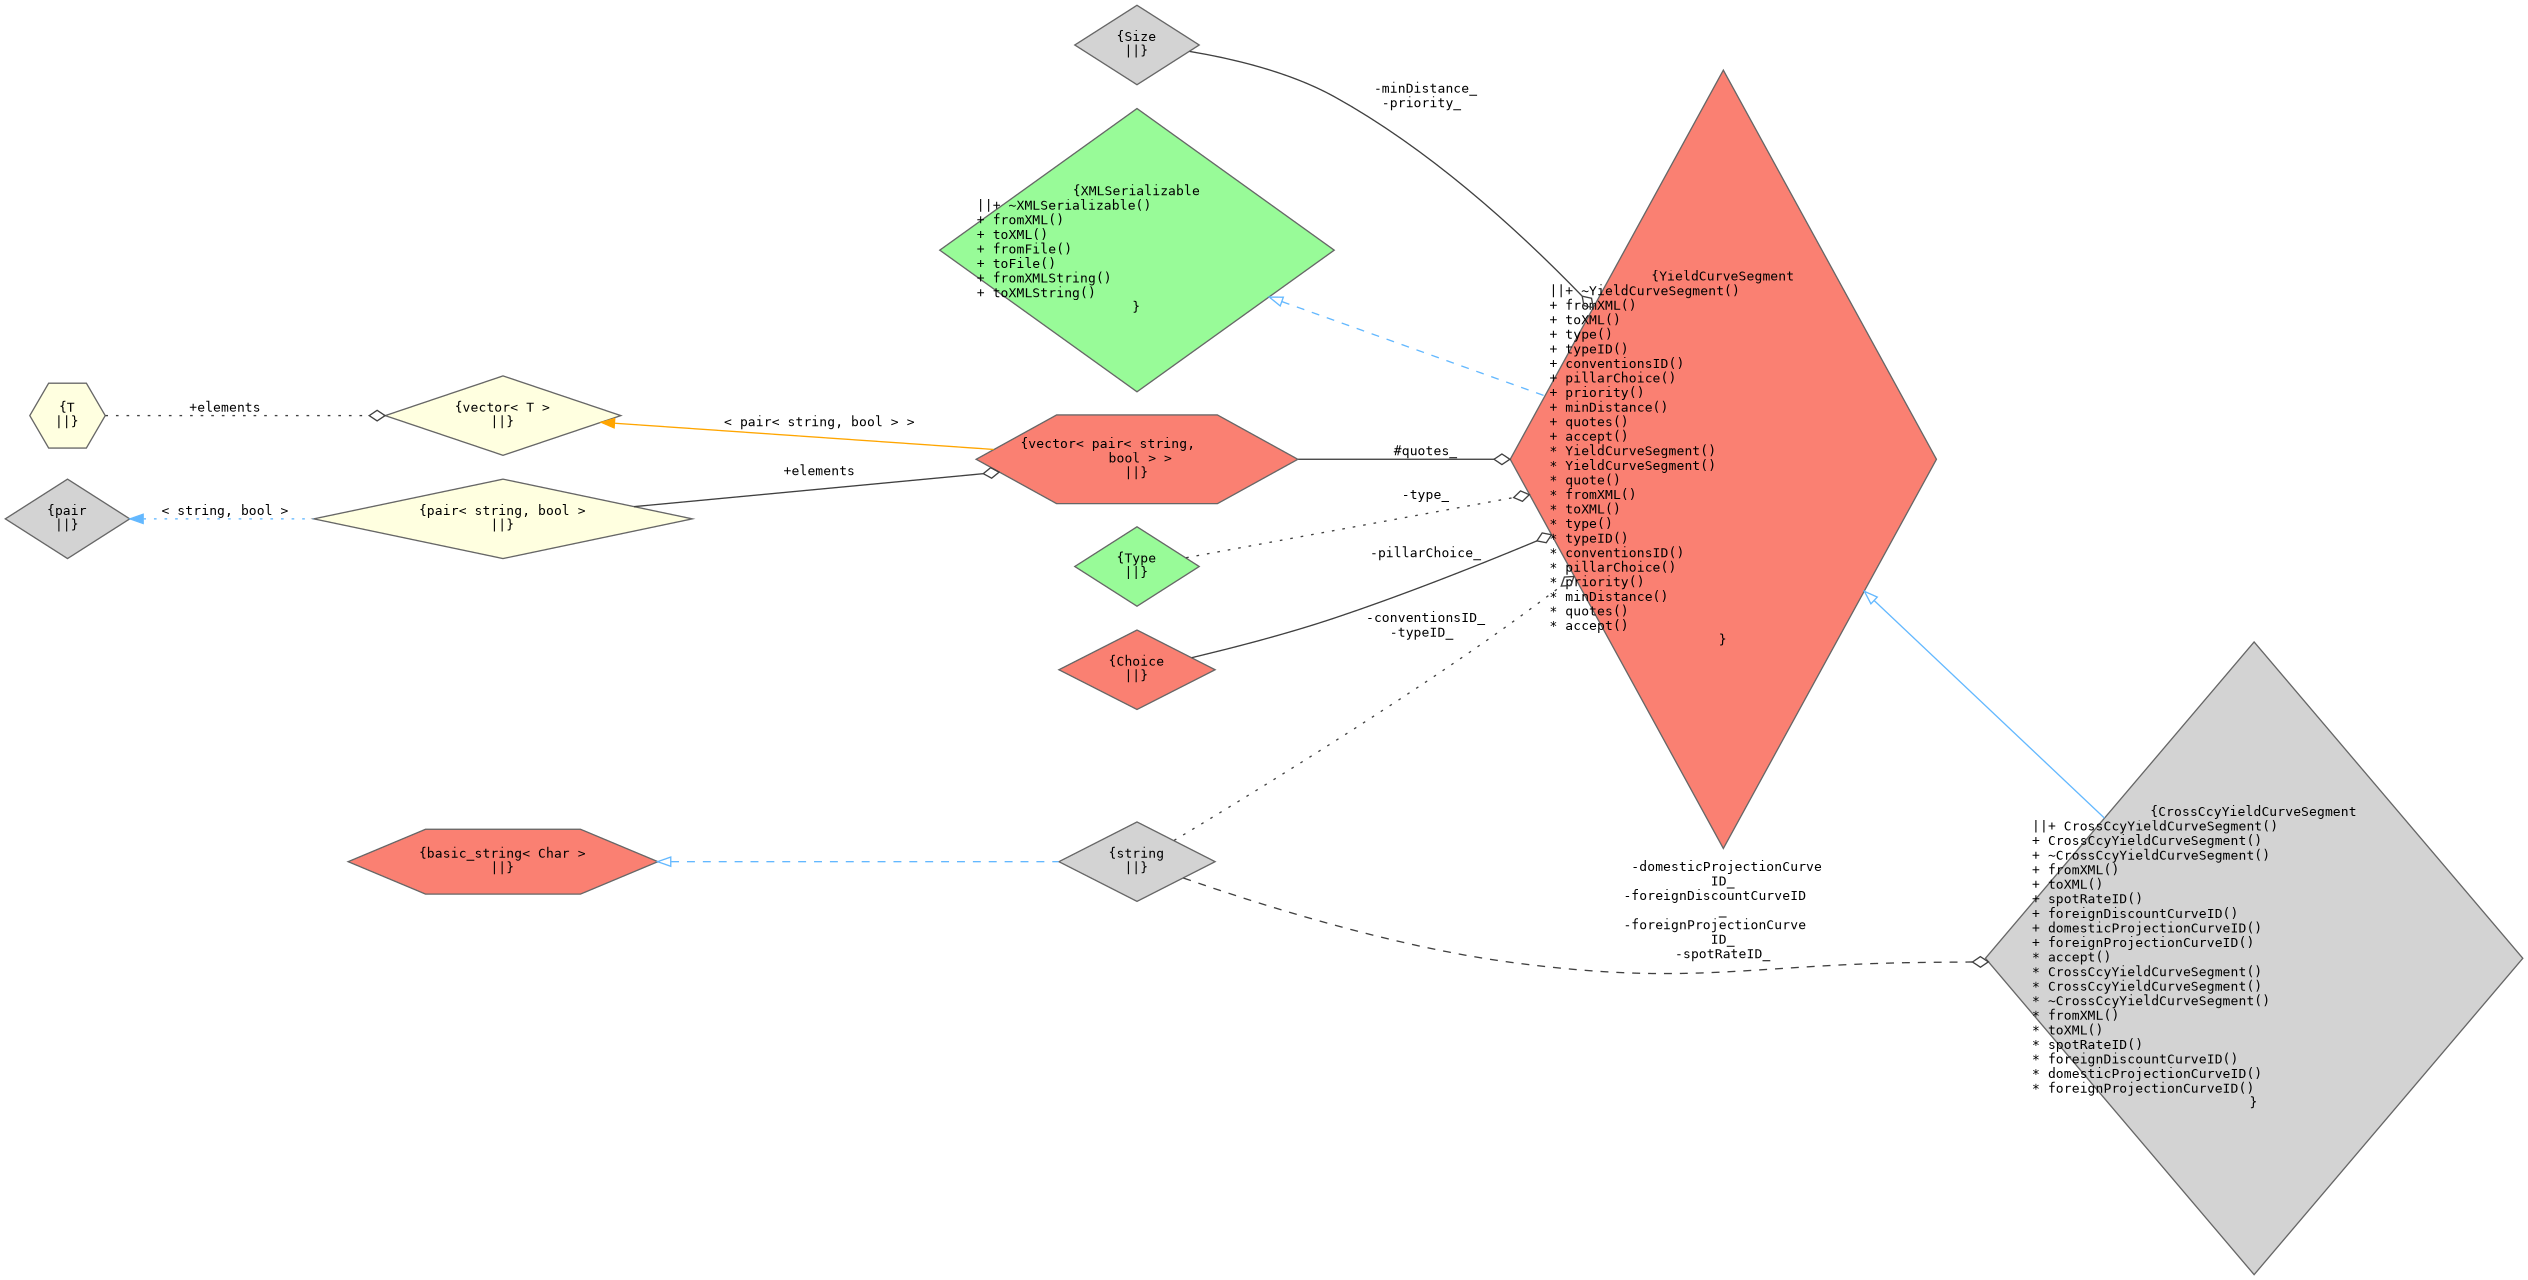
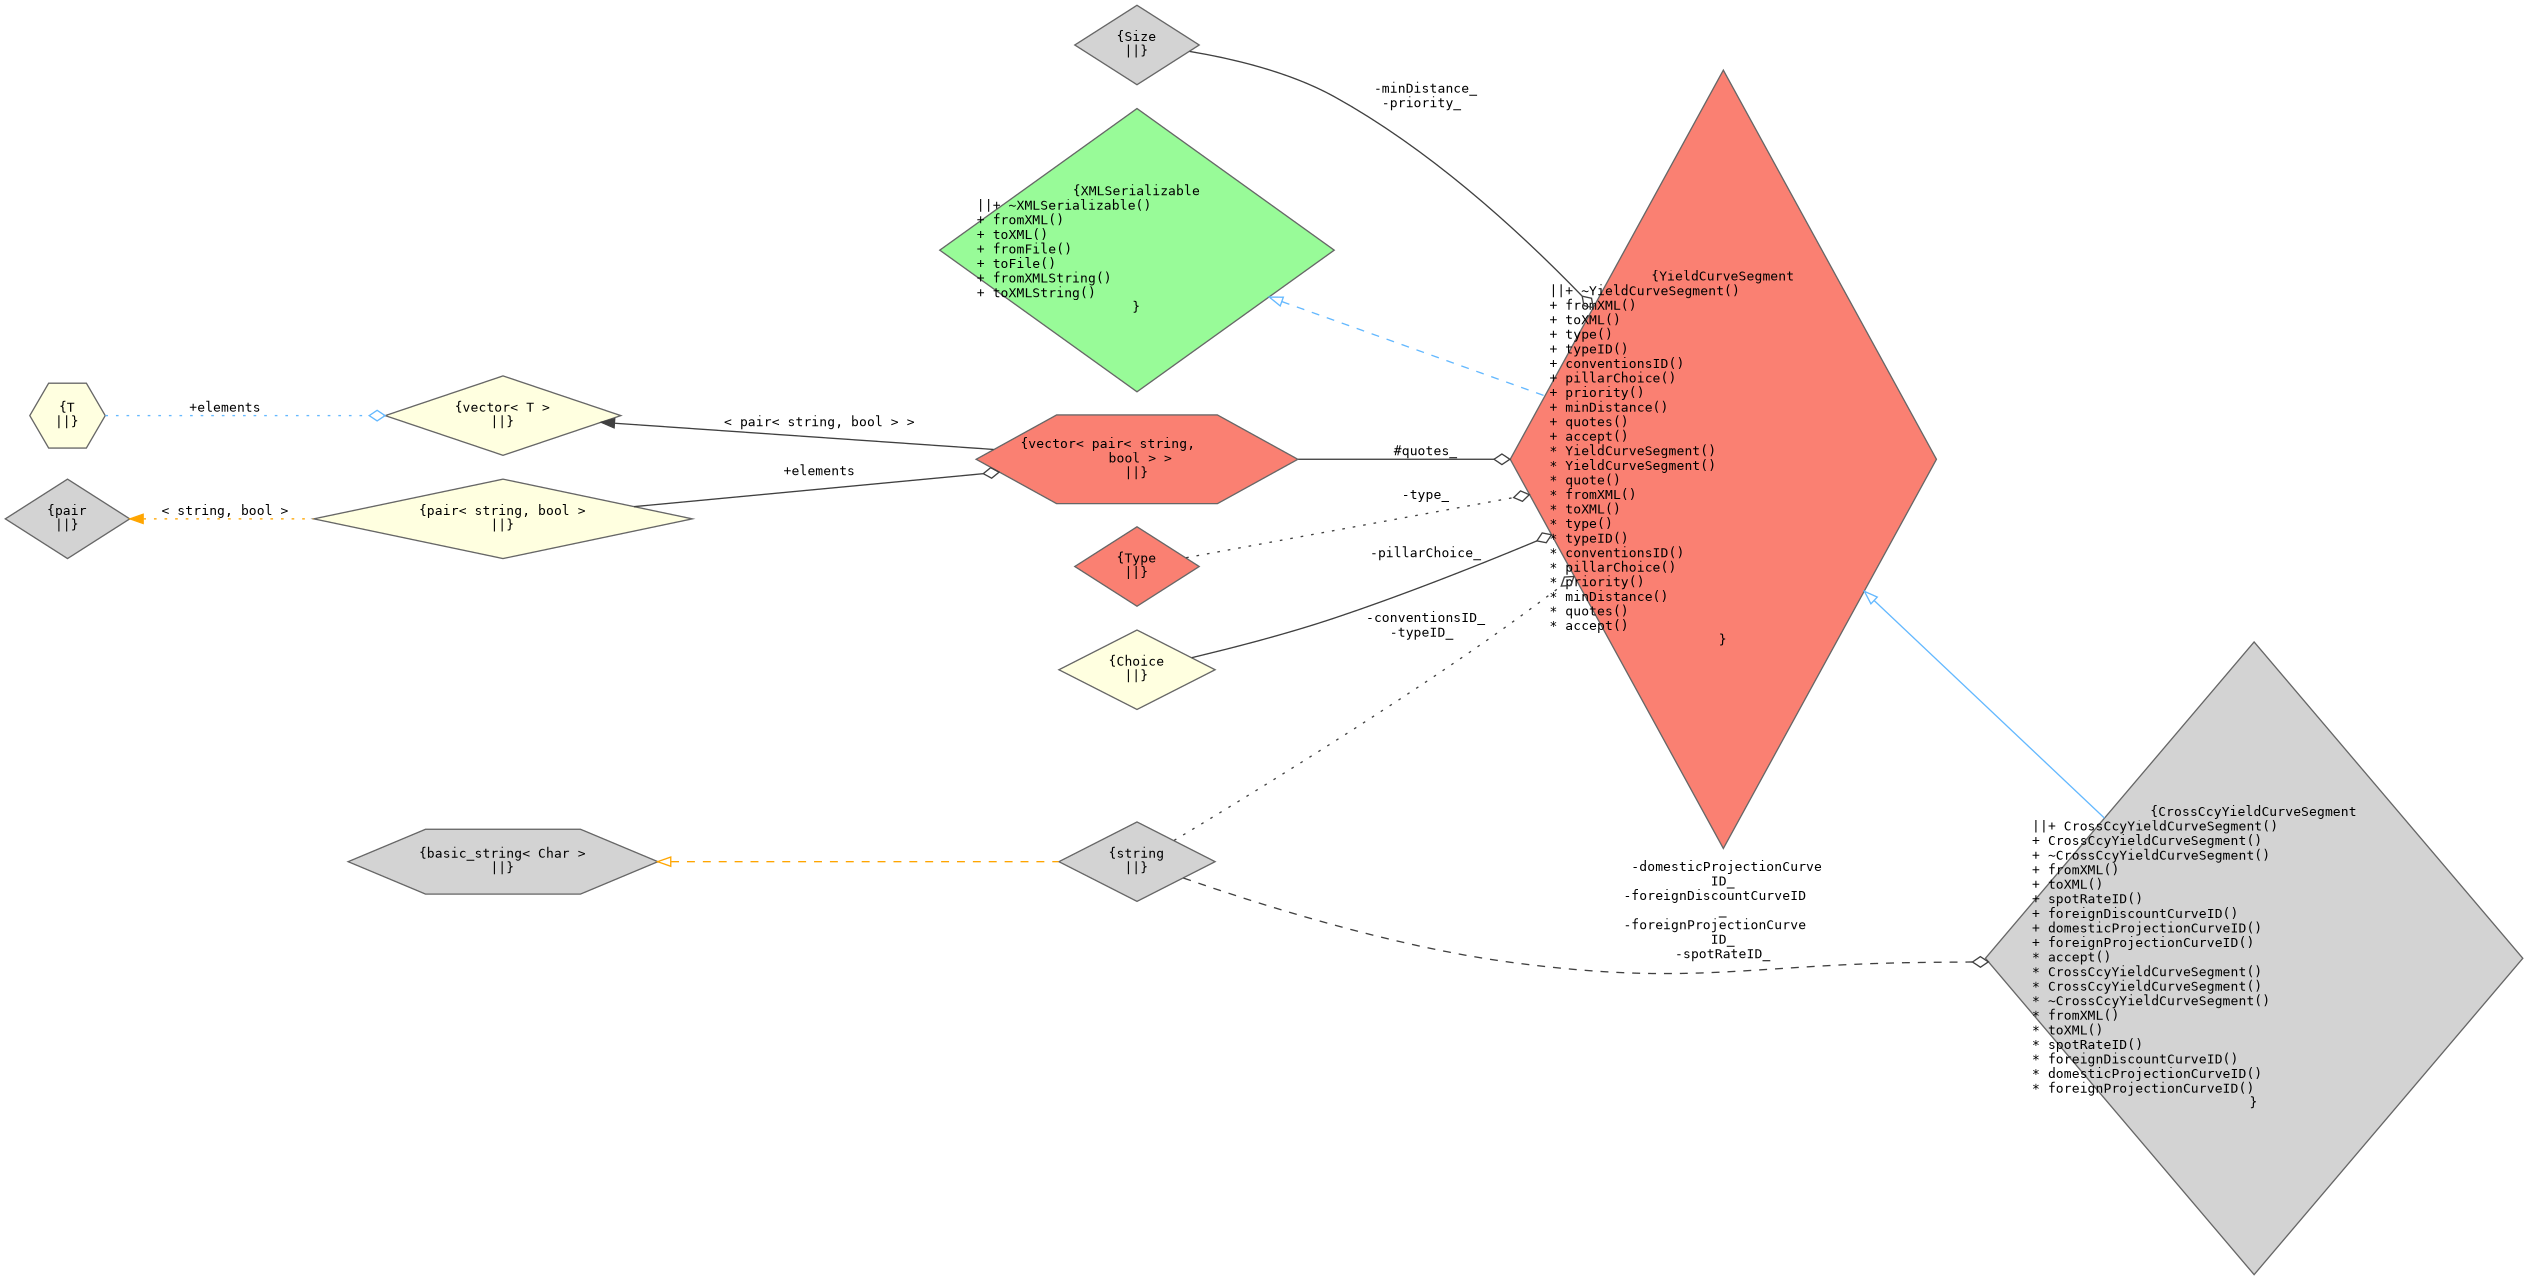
(237, 416) -> (237, 416)
(804, 436) -> (804, 436)
(228, 519) -> (228, 519)
(1137, 567) -> (1137, 567)
(1137, 670) -> (1137, 670)
(503, 862) -> (503, 862)
(865, 862) -> (865, 862)
